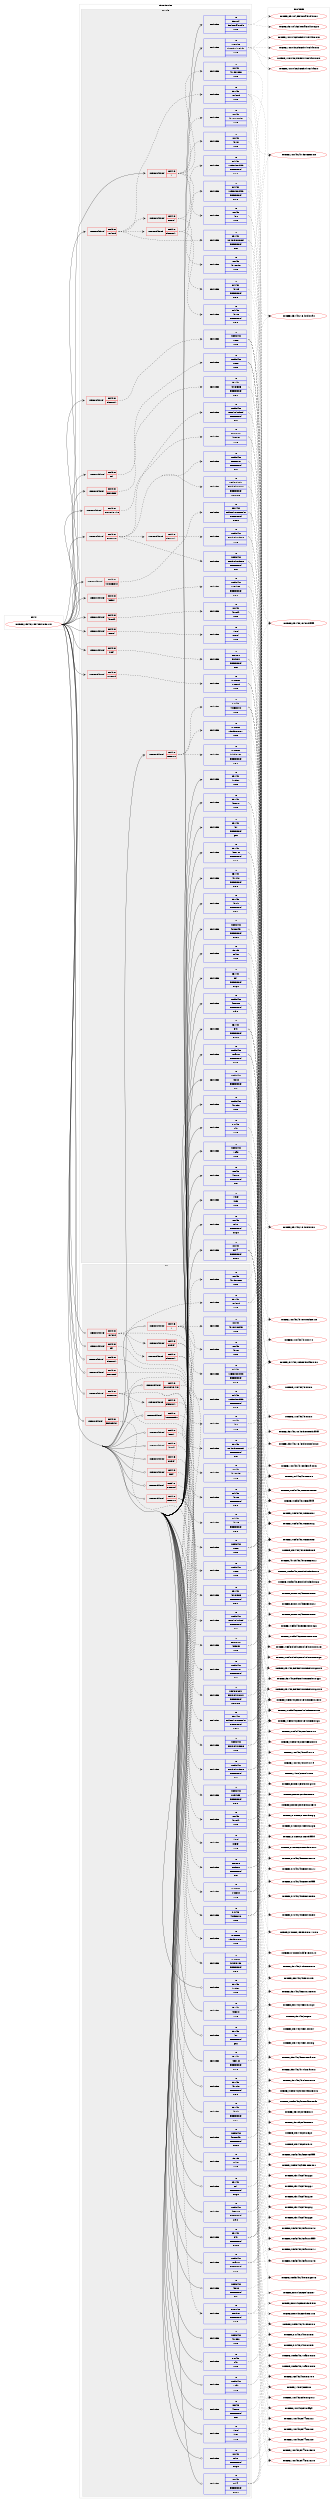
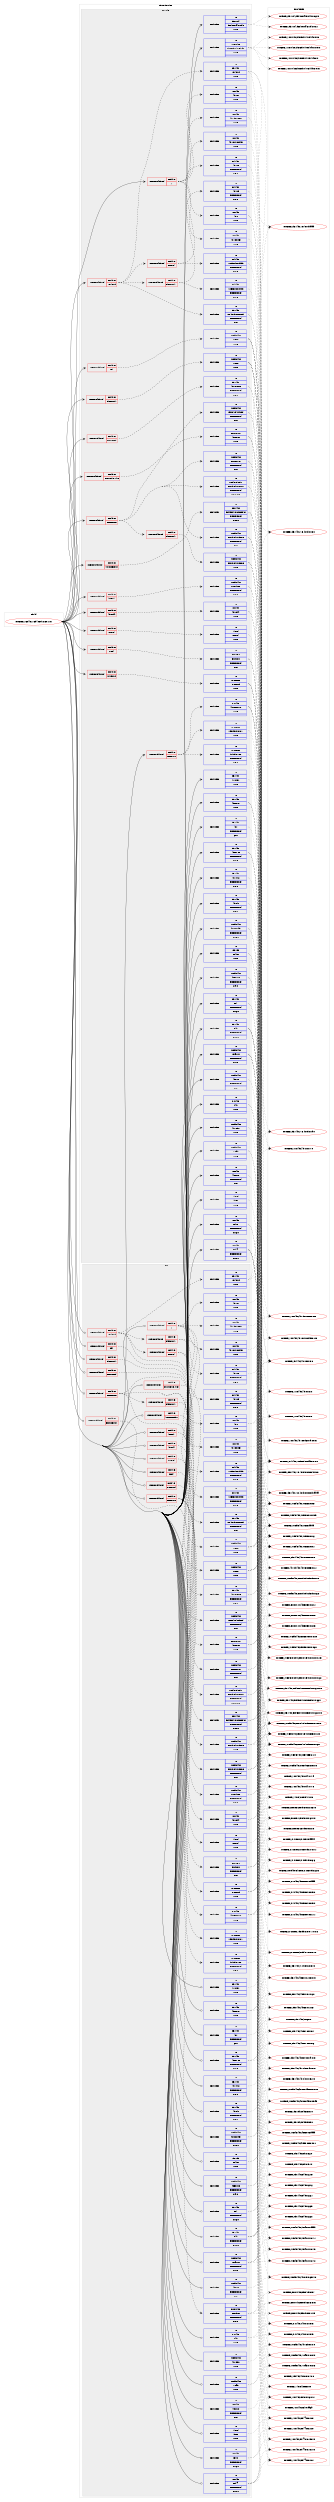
(299, 1826) -> (299, 1871)
(299, 1858) -> none
